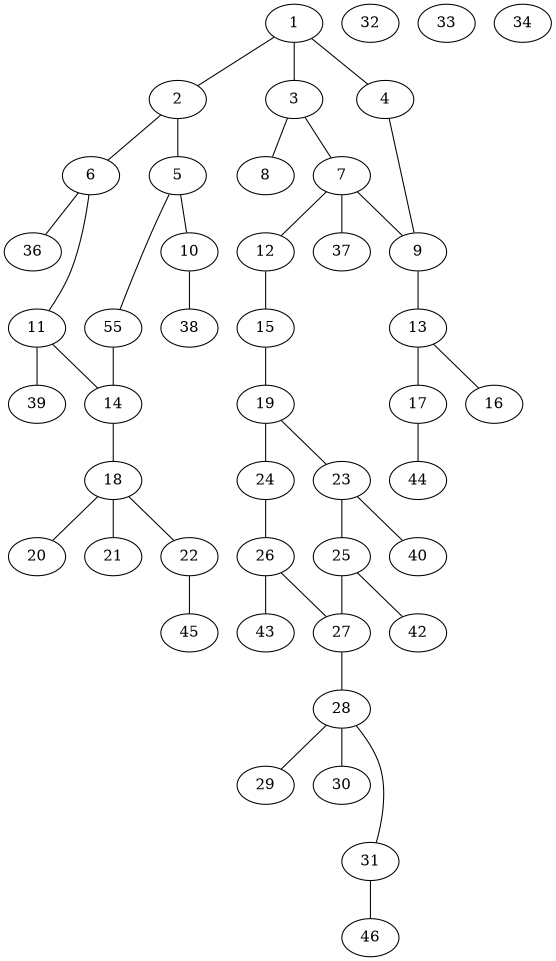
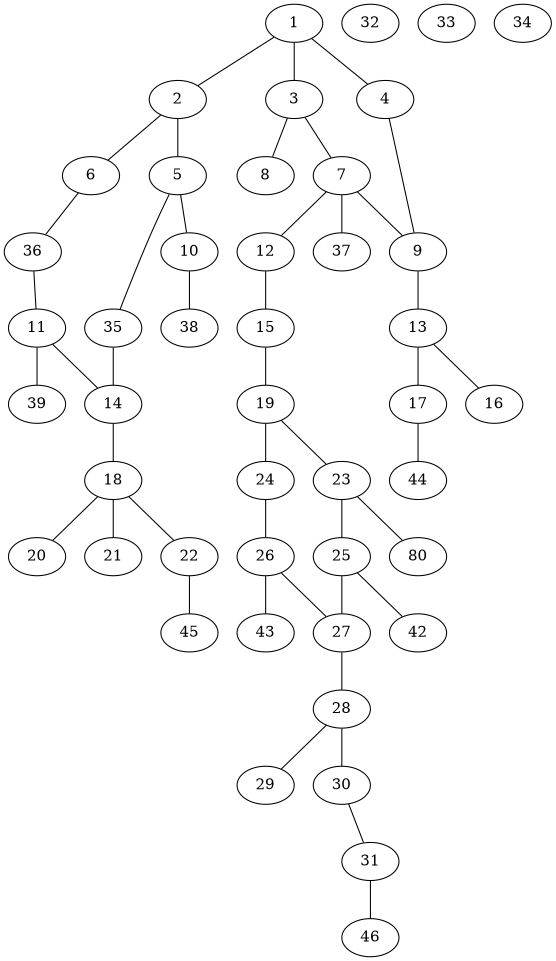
(76, 255) -> (35, 290)
(113, 328) -> (113, 328)
(418, 557) -> (418, 557)
(383, 781) -> (356, 823)
